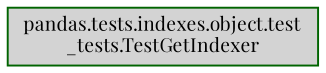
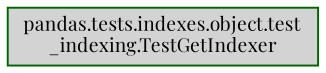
(163, 37) -> (163, 37)
